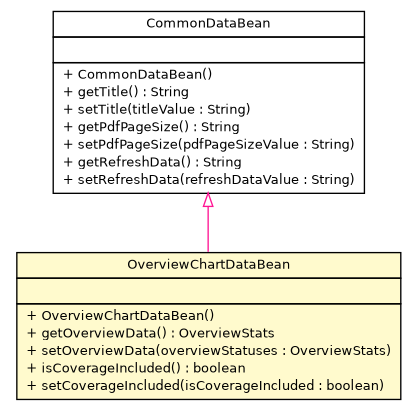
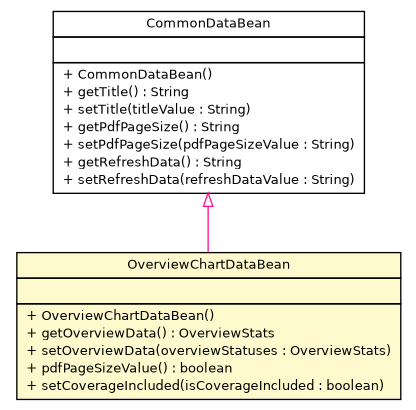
(136, 368) -> (130, 368)
